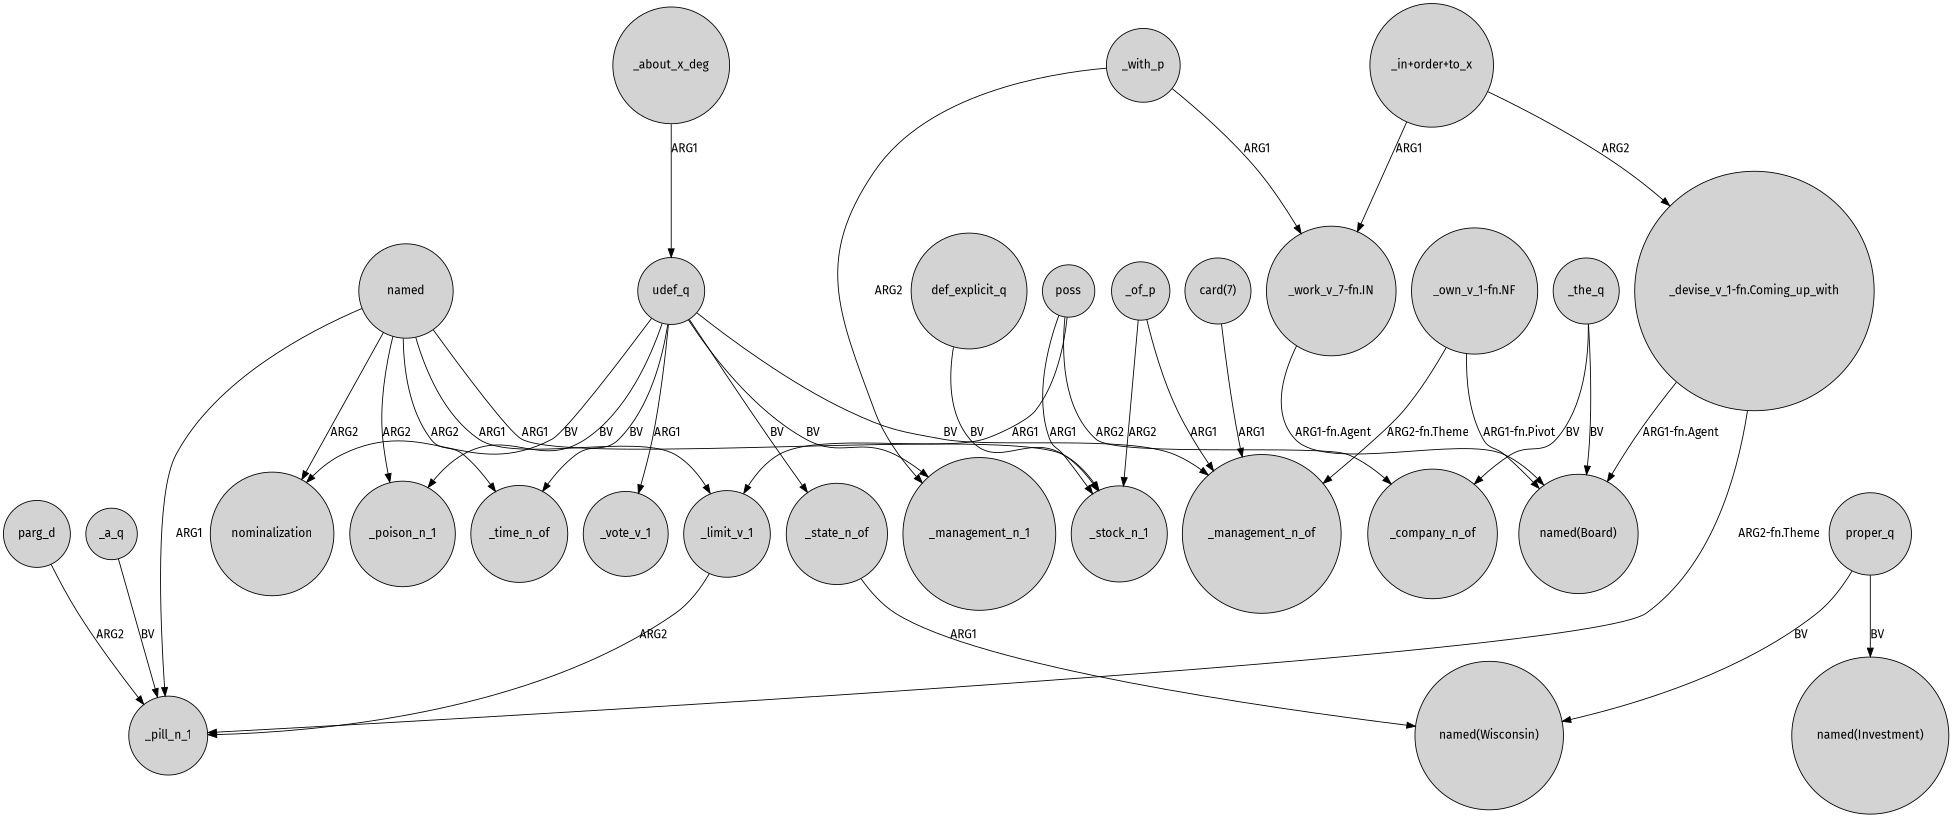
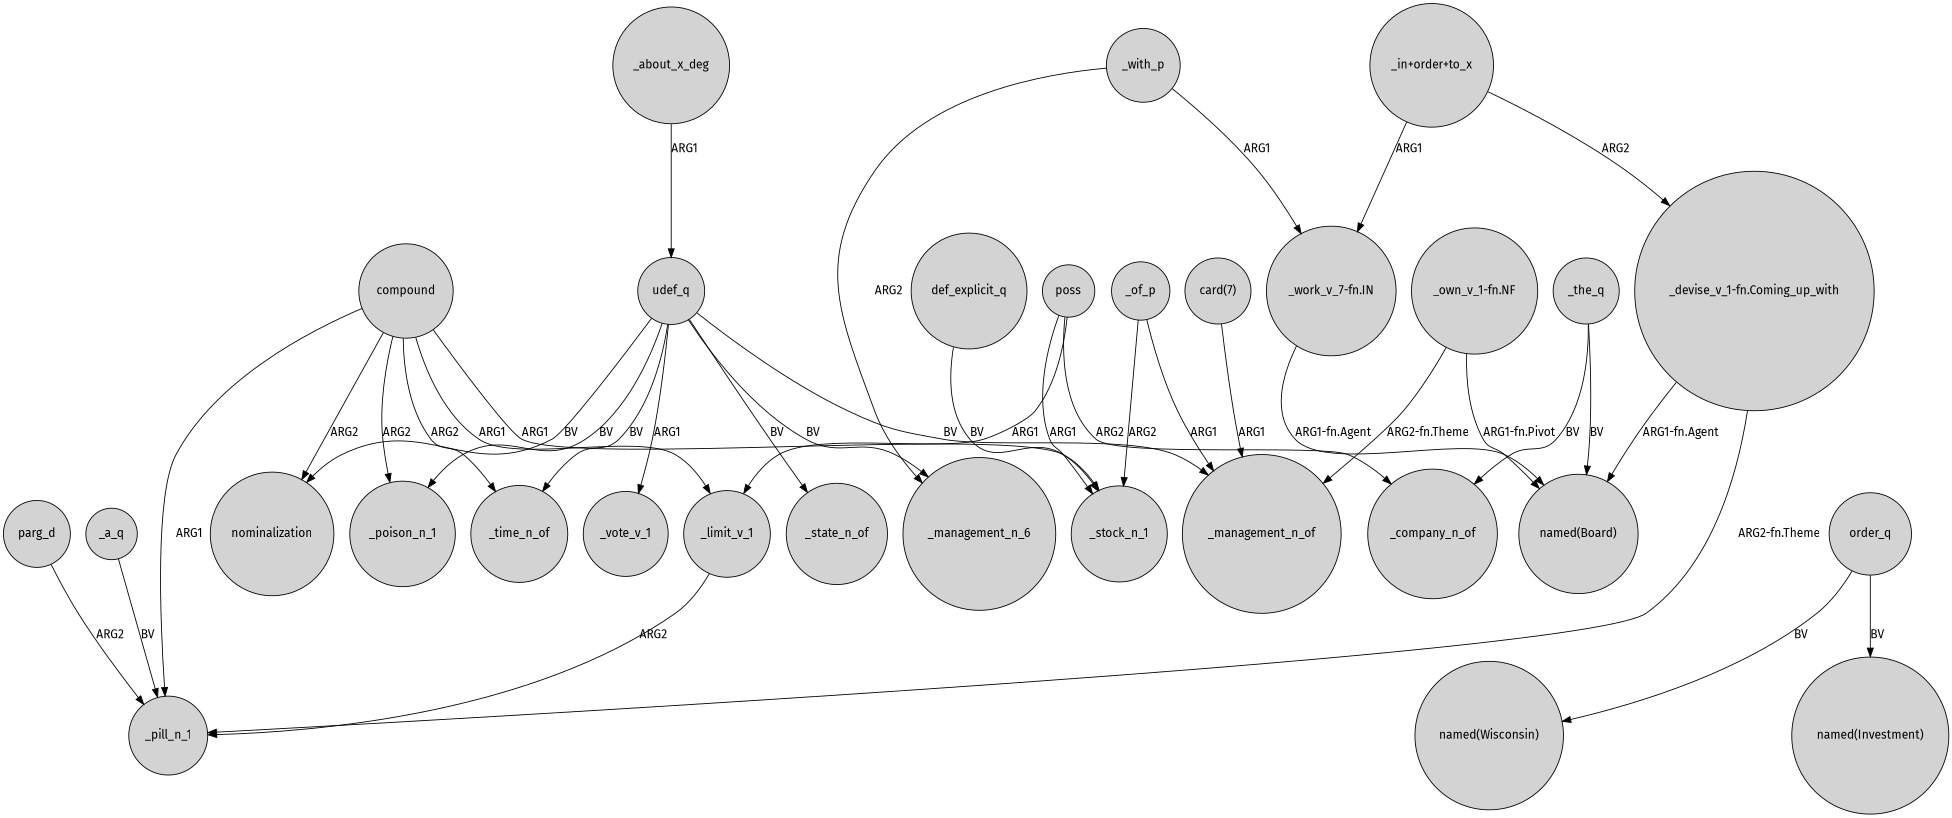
(406, 291) -> (406, 291)
(979, 534) -> (979, 534)
(1870, 534) -> (1870, 534)
(1123, 681) -> none
